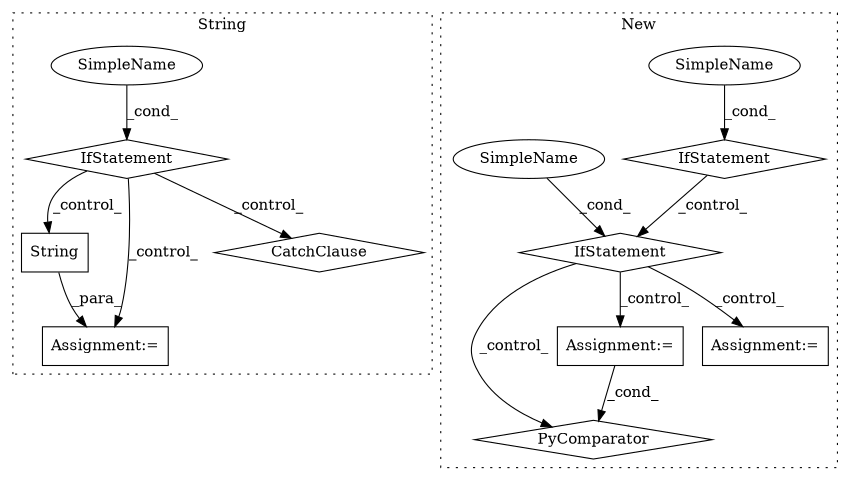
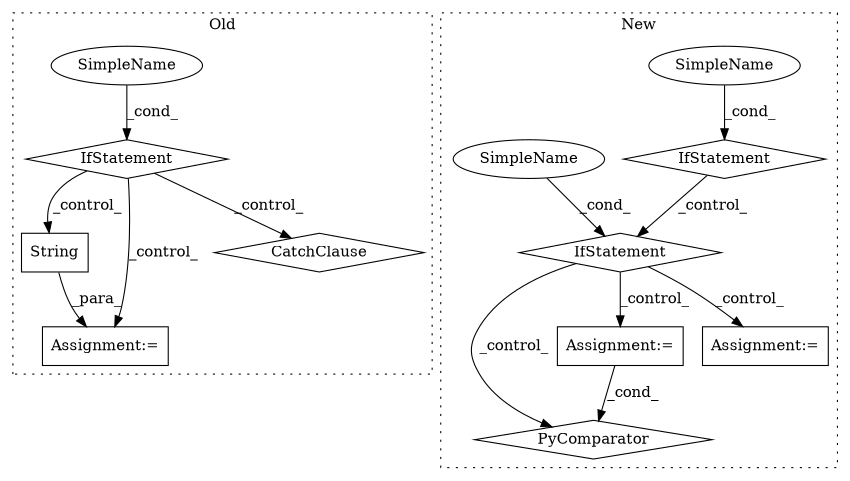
(223, 25) -> (223, 25)
